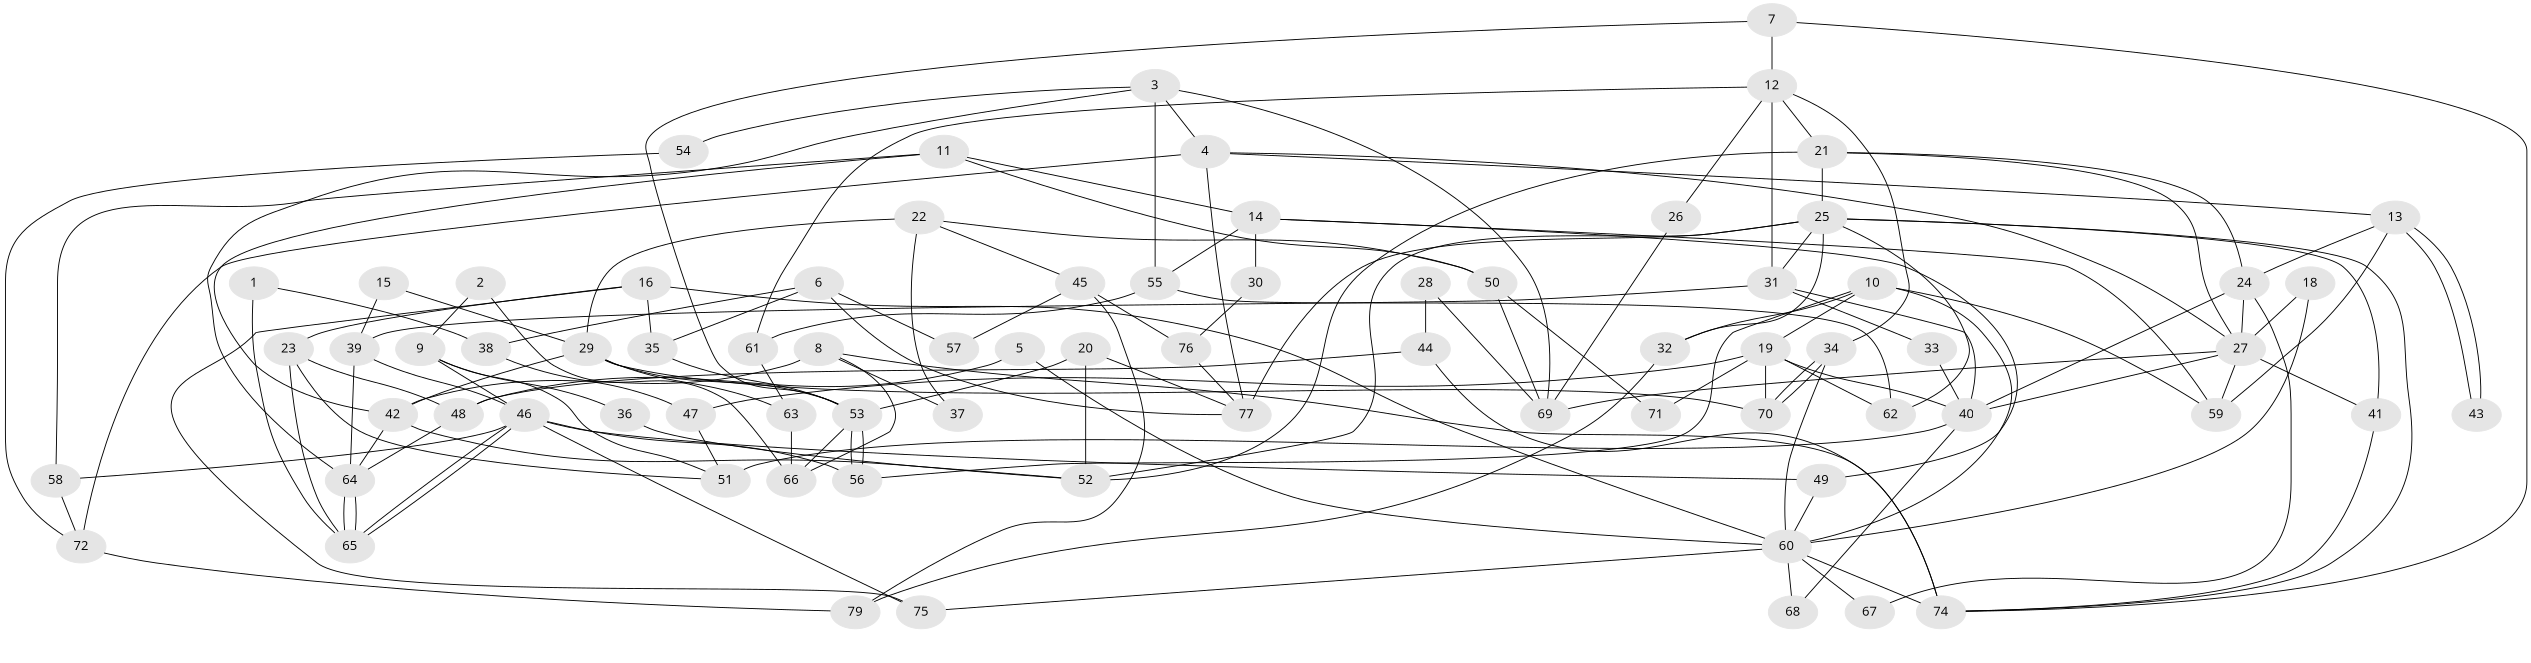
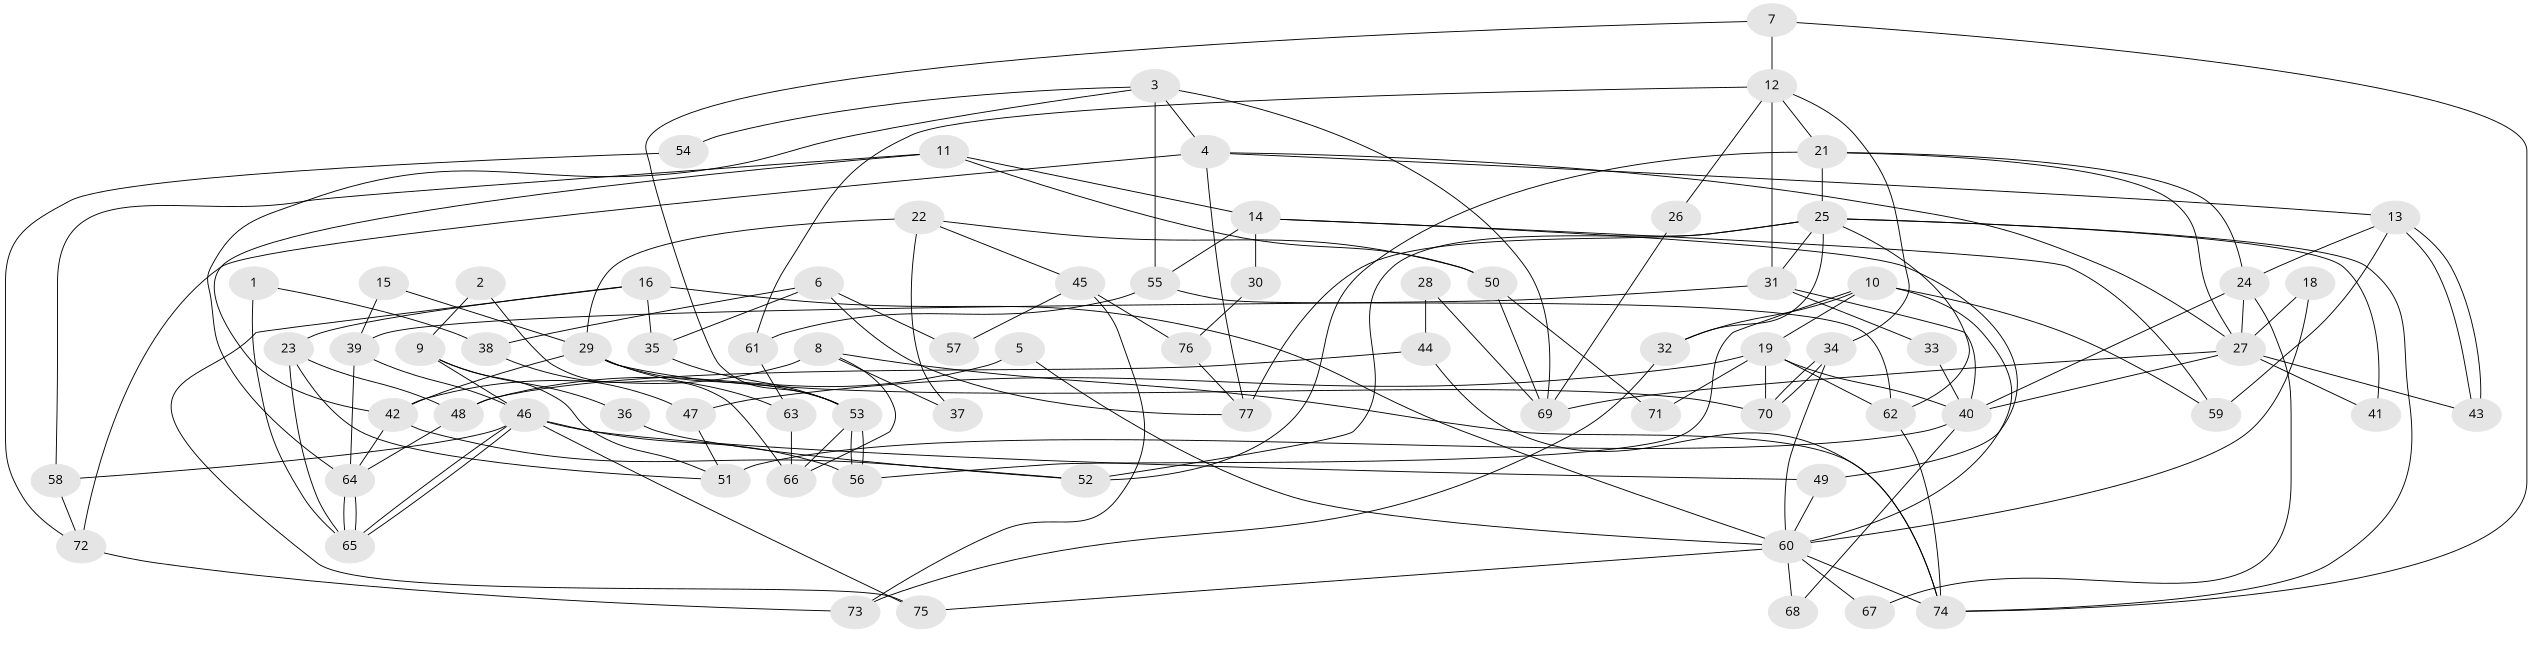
(1086, 349) -> none
(2229, 382) -> (2359, 382)
(2261, 581) -> (1931, 510)
(855, 612) -> (855, 612)
